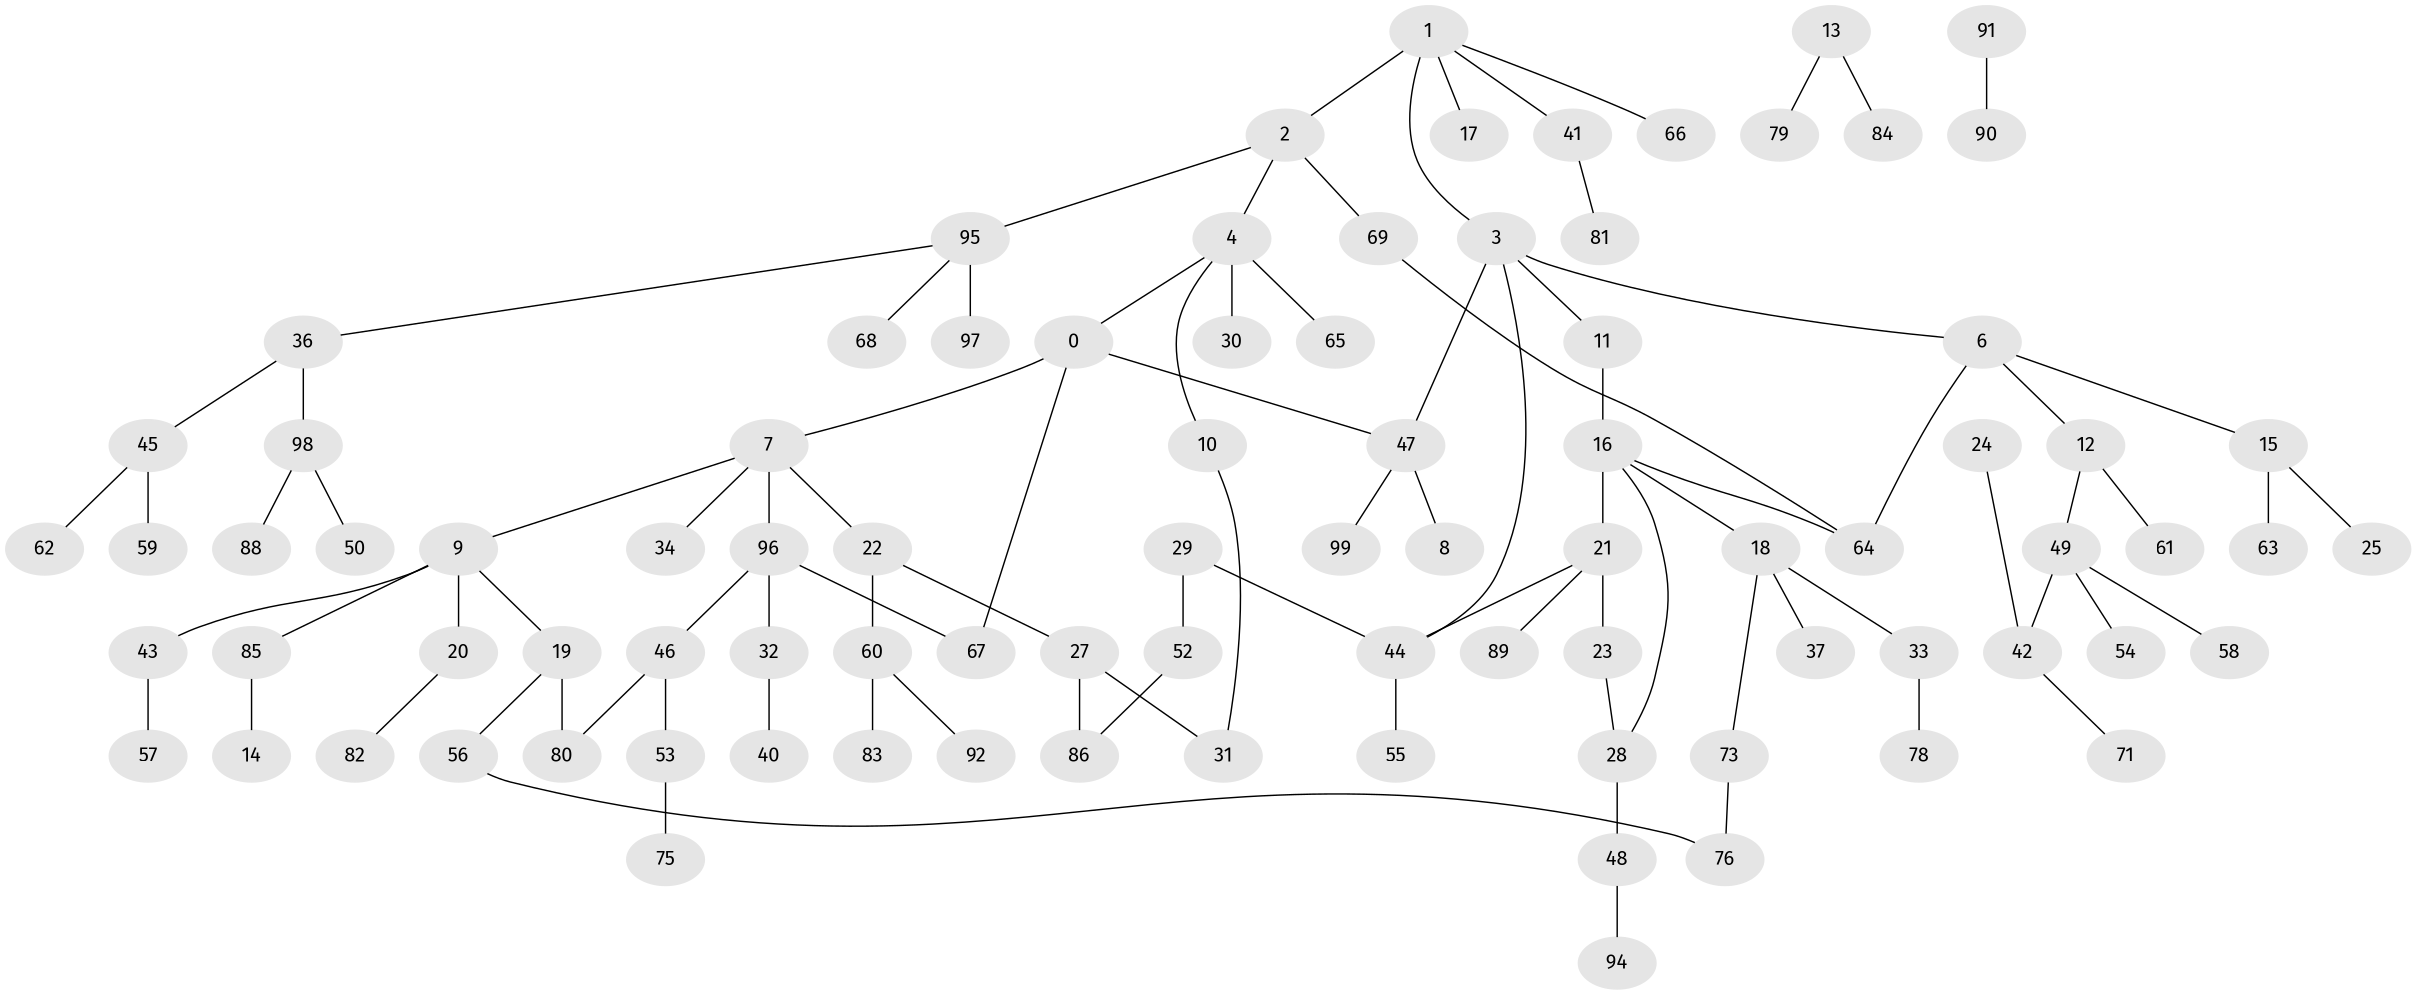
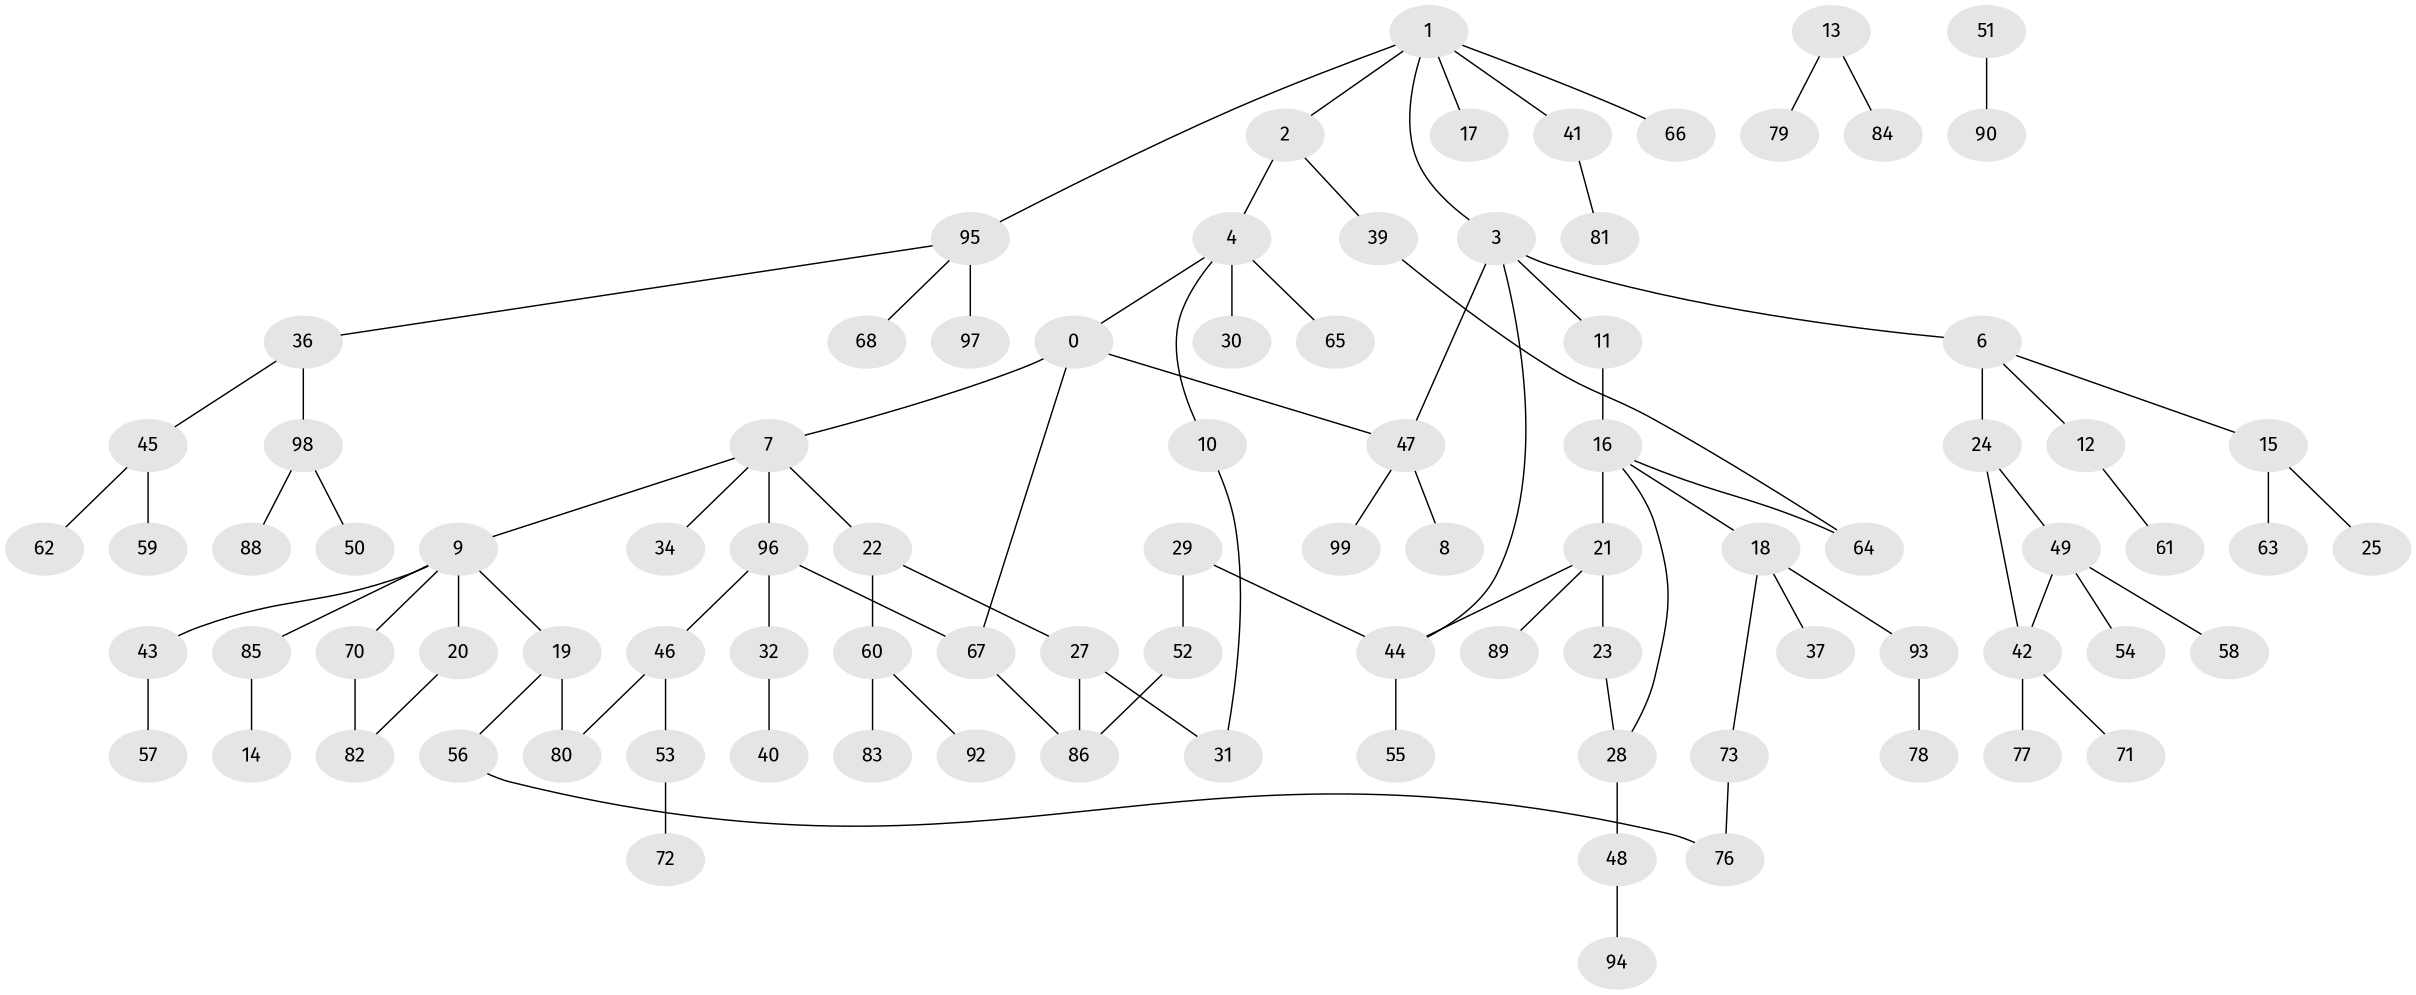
(1987, 32) -> (1987, 32)
(1128, 187) -> (1195, 127)
(1379, 239) -> (1379, 239)
(1917, 443) -> (1982, 394)
(2074, 497) -> (2022, 497)
none -> (355, 653)
(1919, 653) -> (1919, 653)
none -> (1028, 704)
none -> (2023, 756)
(666, 860) -> (666, 860)
